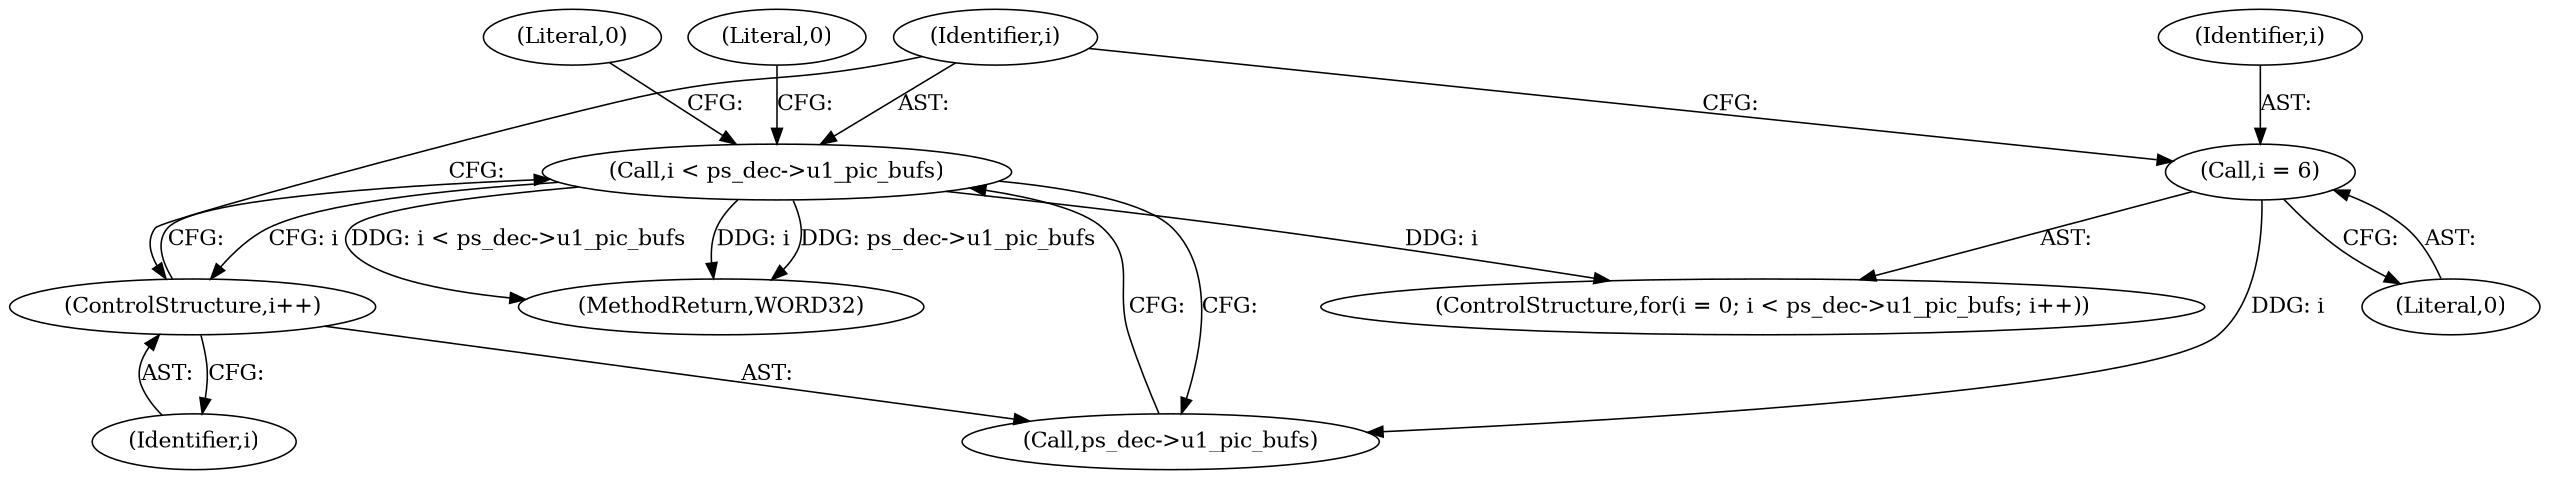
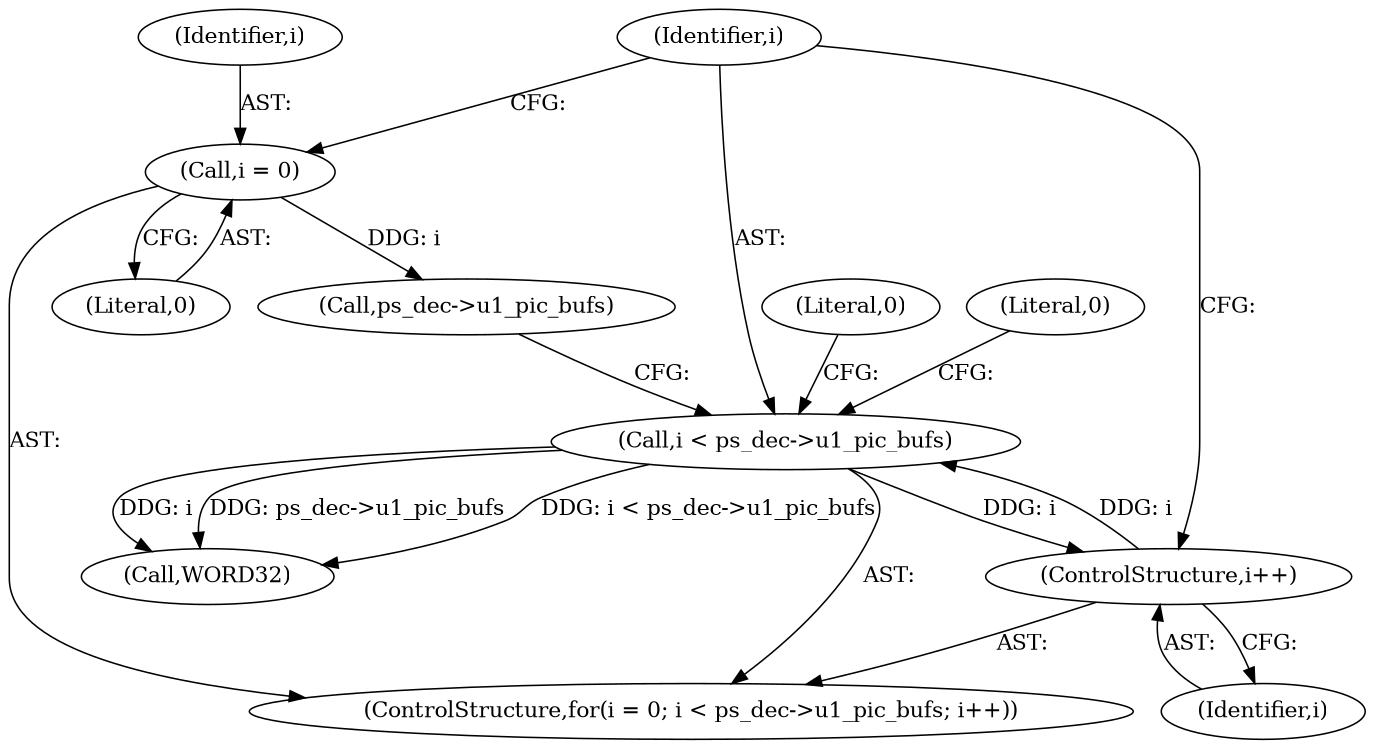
(2260, 172) -> (240, 172)
(1171, 227) -> none
(200, 239) -> (1136, 509)
(304, 239) -> (1020, 509)
(1442, 239) -> (893, 577)
(721, 307) -> (208, 577)
(669, 373) -> (959, 645)
